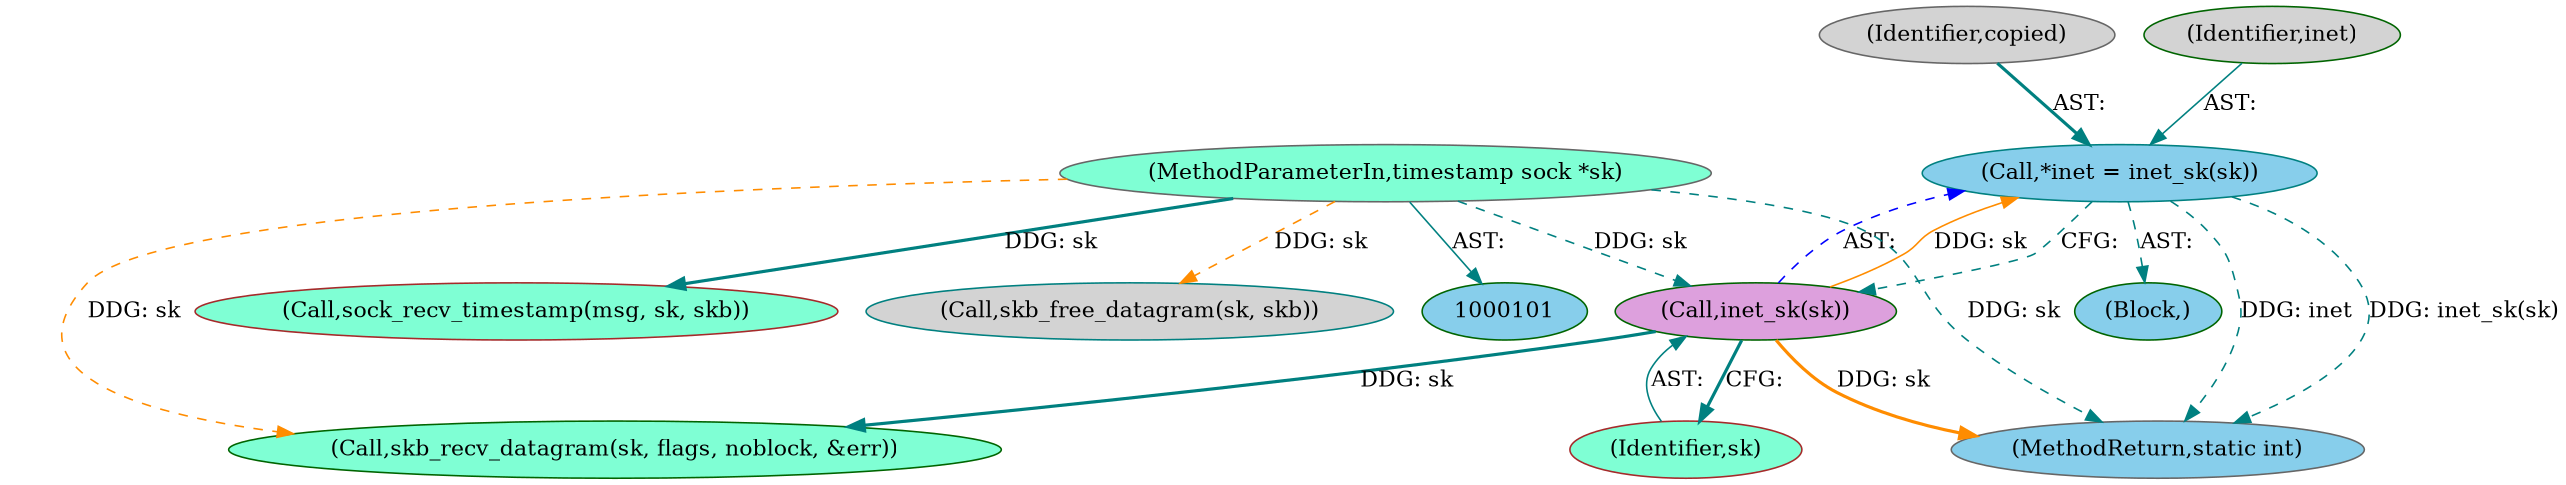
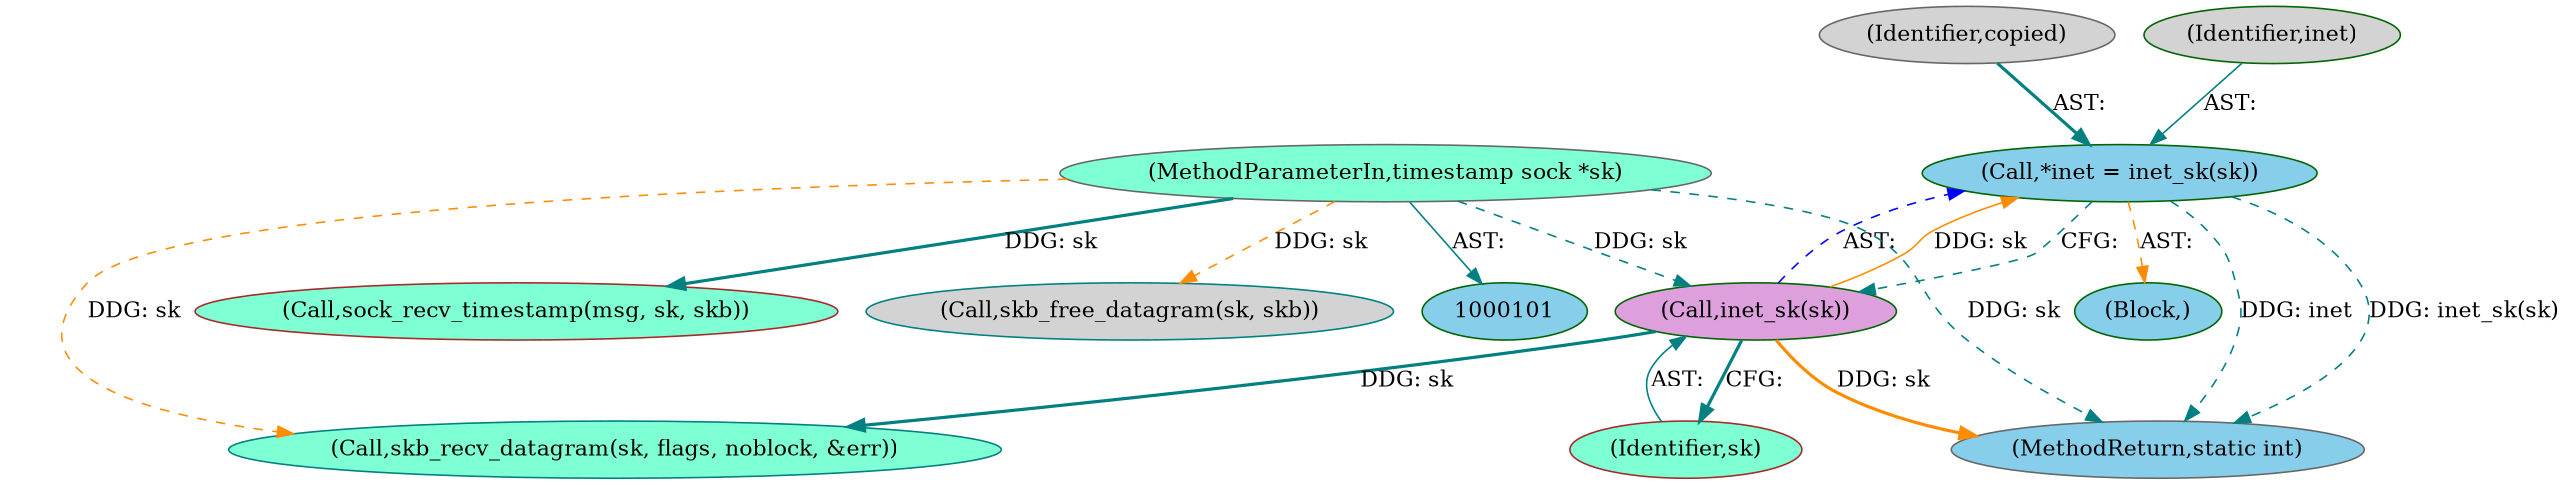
(2120, 173) -> (2120, 173)
(2136, 234) -> (2136, 234)
(615, 450) -> (615, 450)
